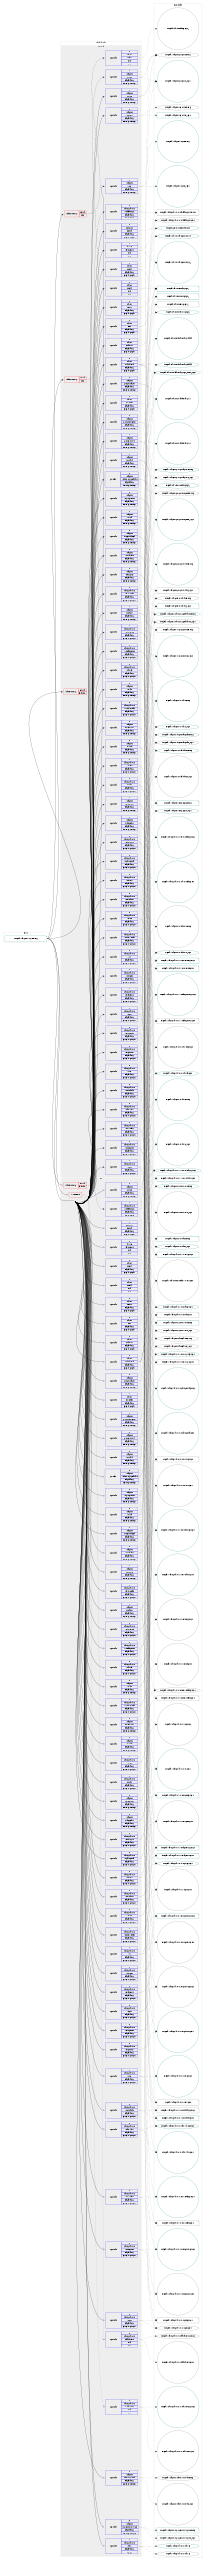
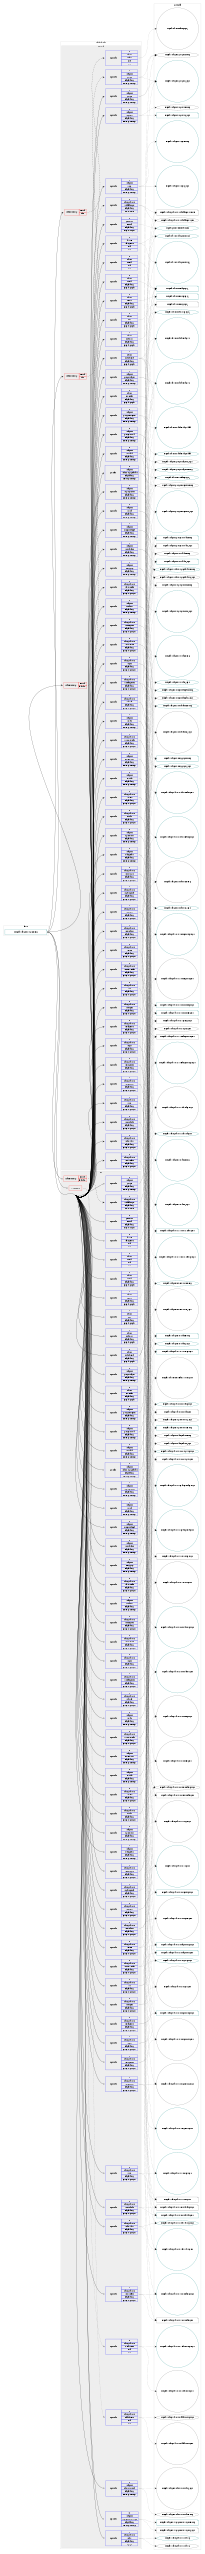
(178, 373) -> none
(178, 564) -> (177, 538)
(178, 1171) -> (177, 1257)
